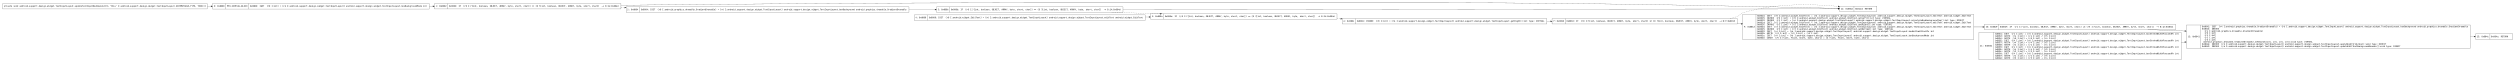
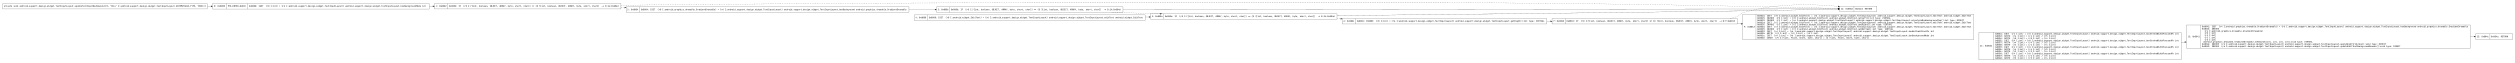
(1230, 3) -> (1230, 3)
(237, 6) -> (237, 6)
none -> (1588, 13)
(2080, 27) -> none
